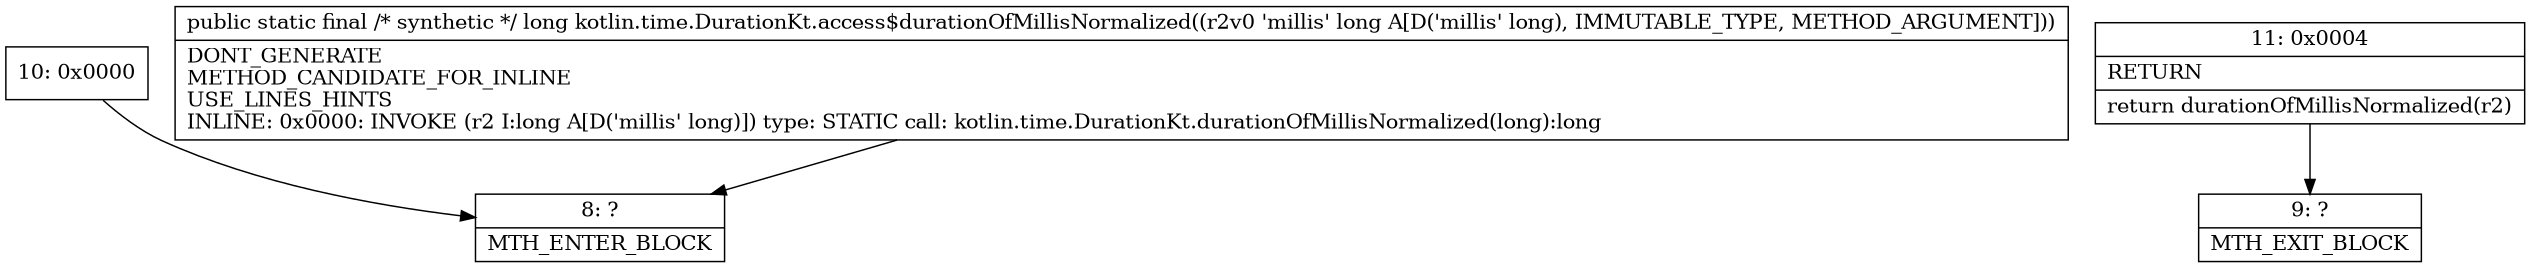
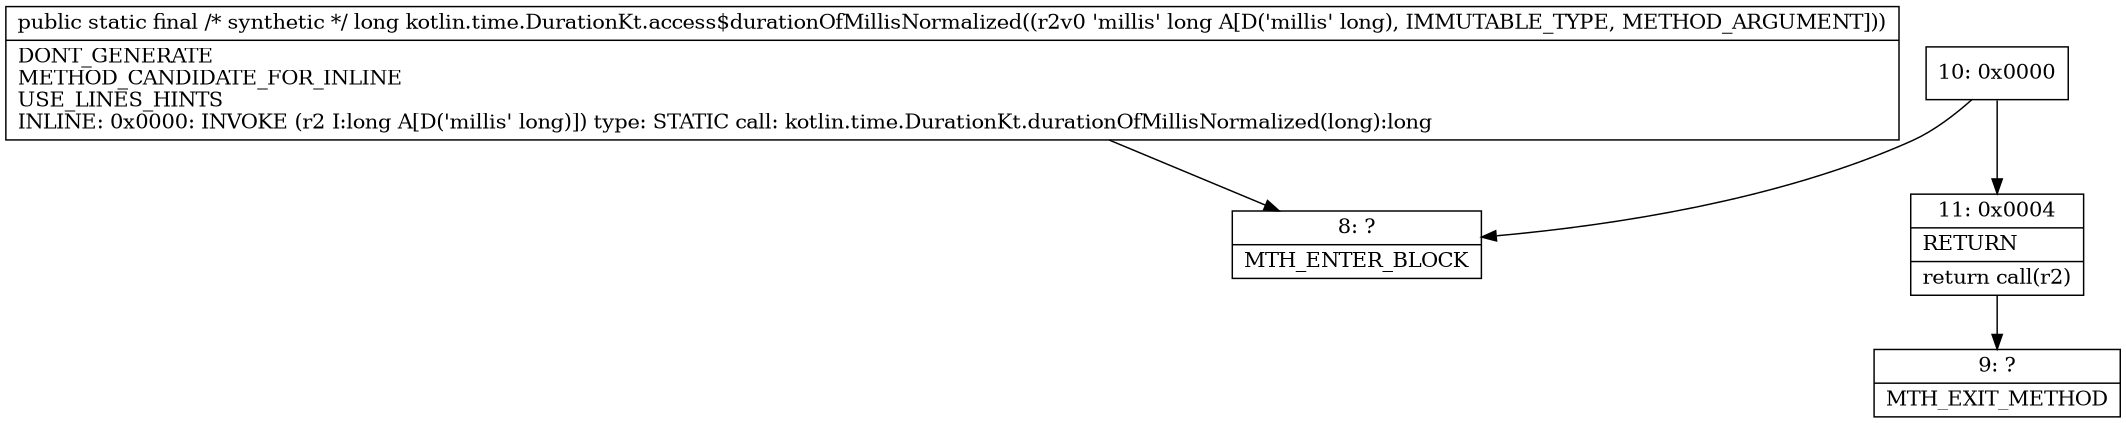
(2310, 106) -> (1997, 278)
none -> (1997, 140)
(2310, 244) -> (1997, 399)
